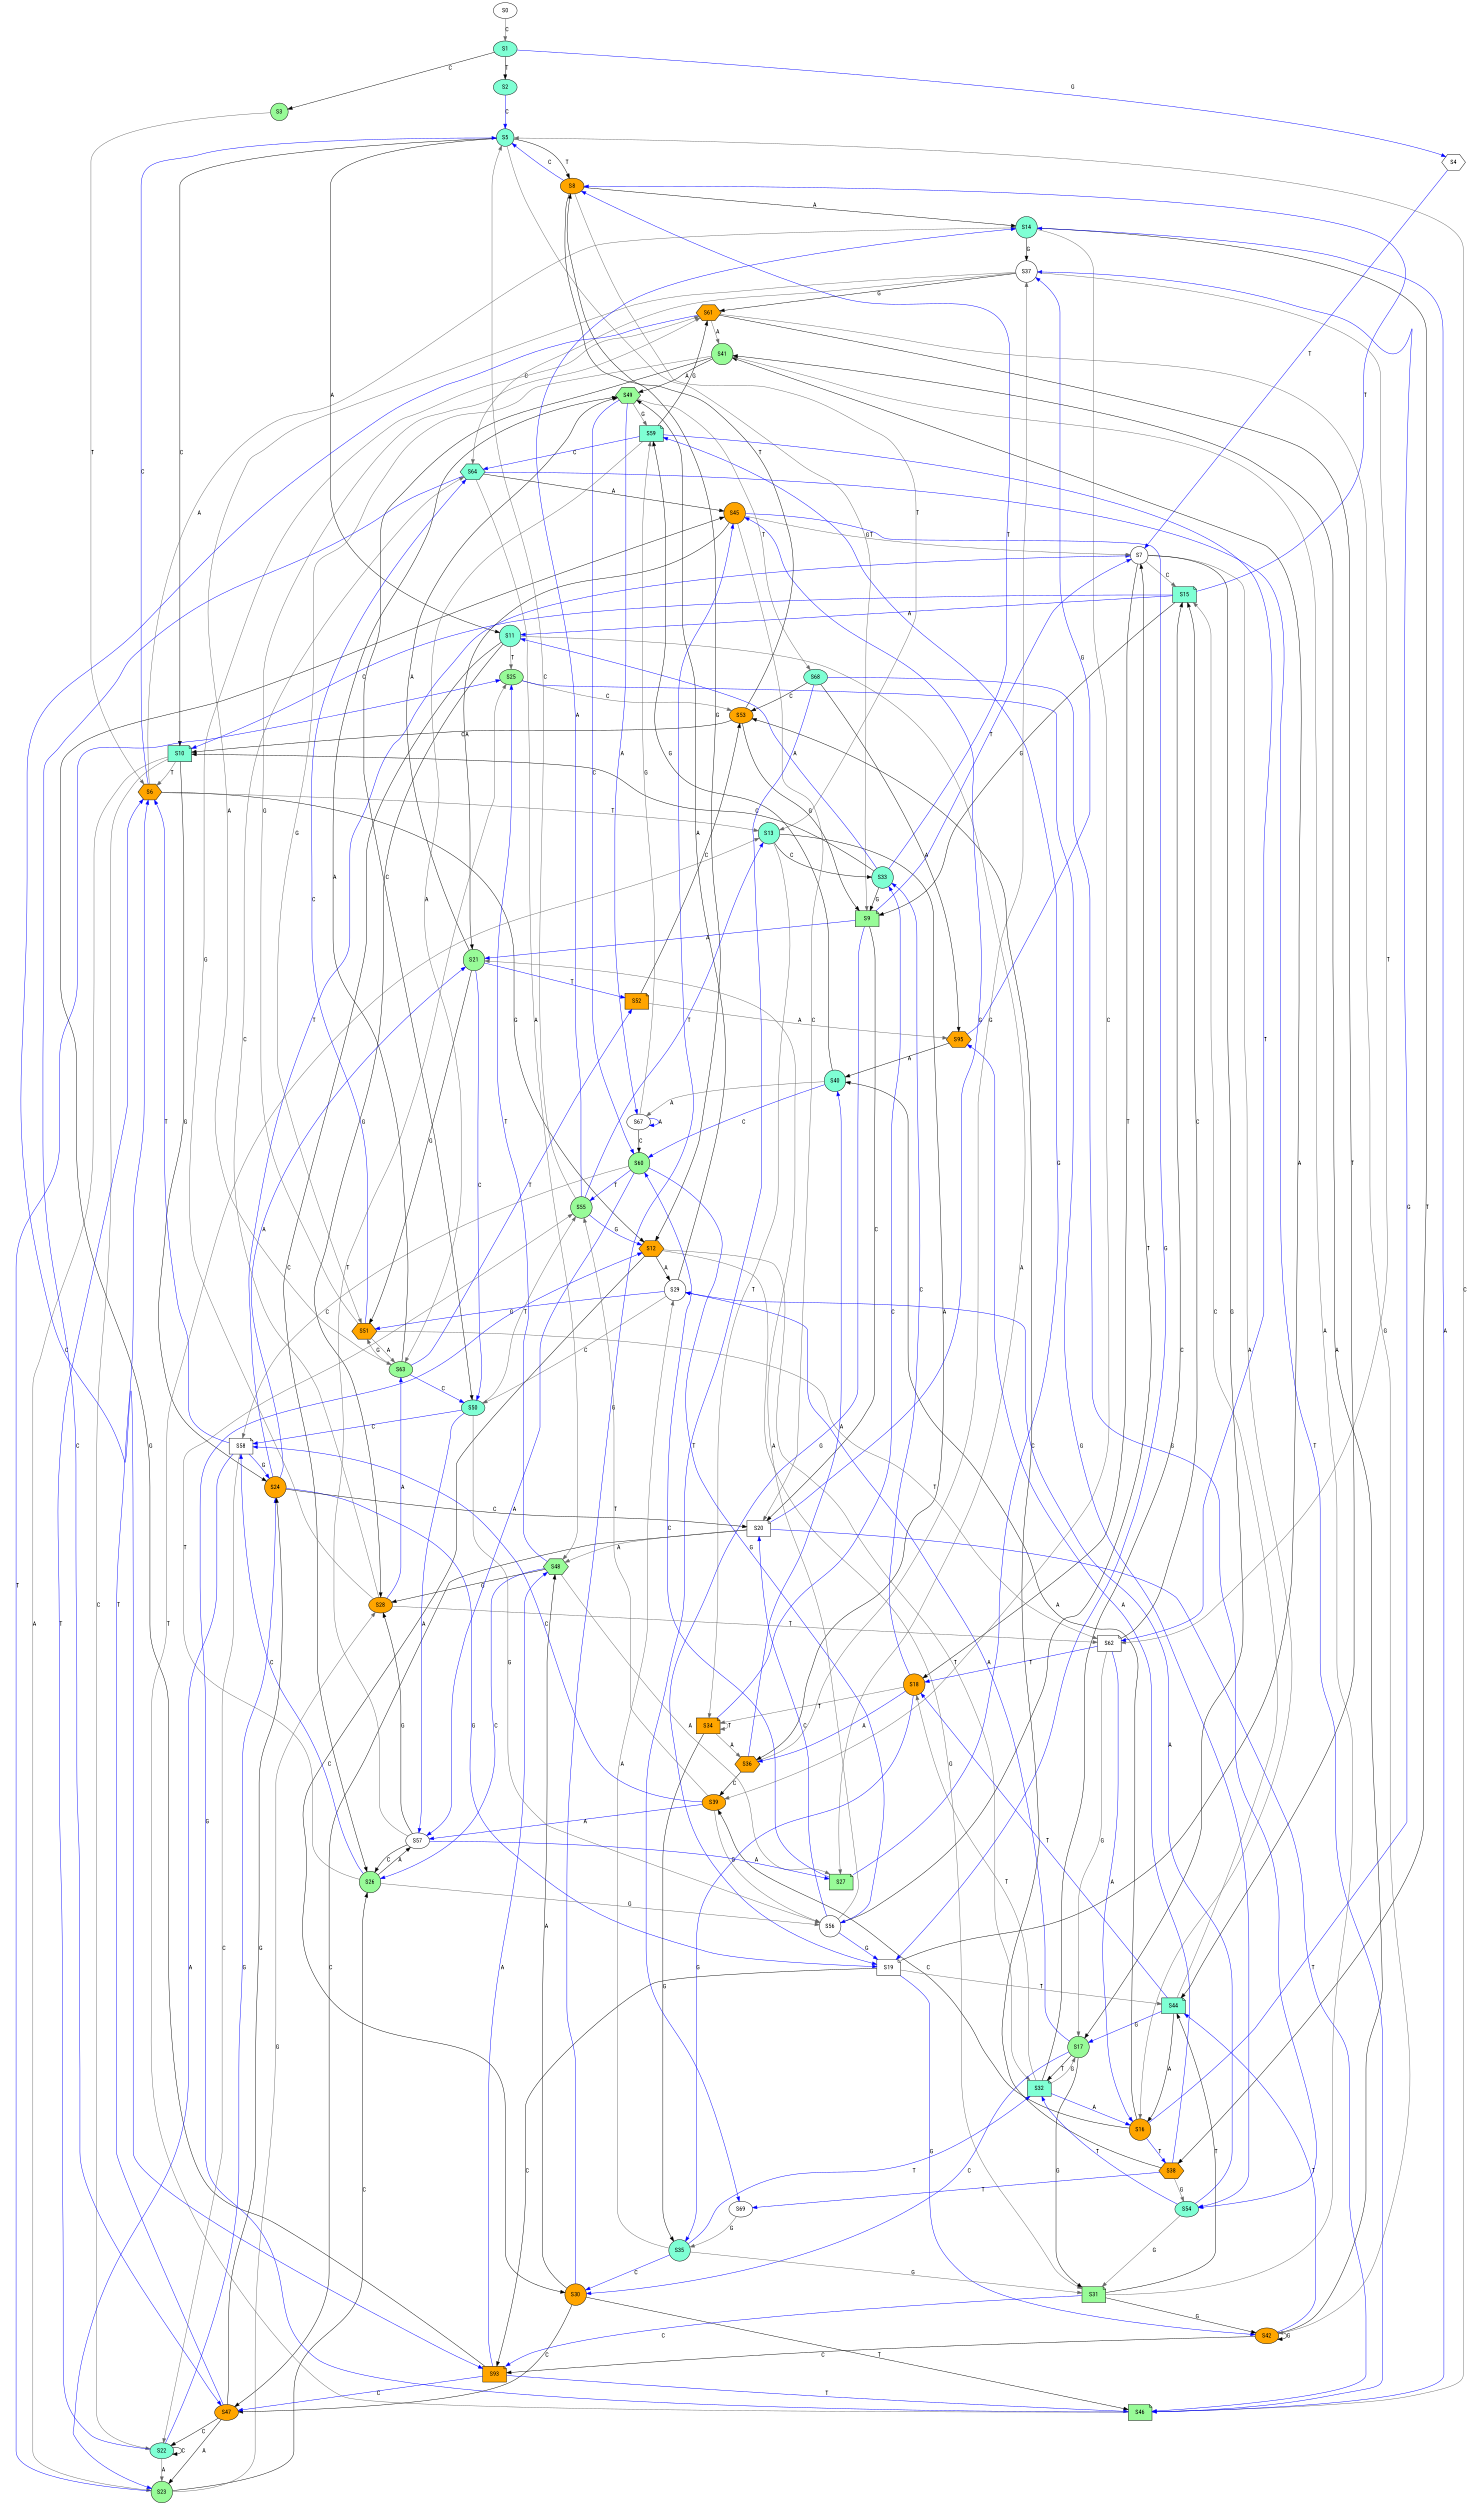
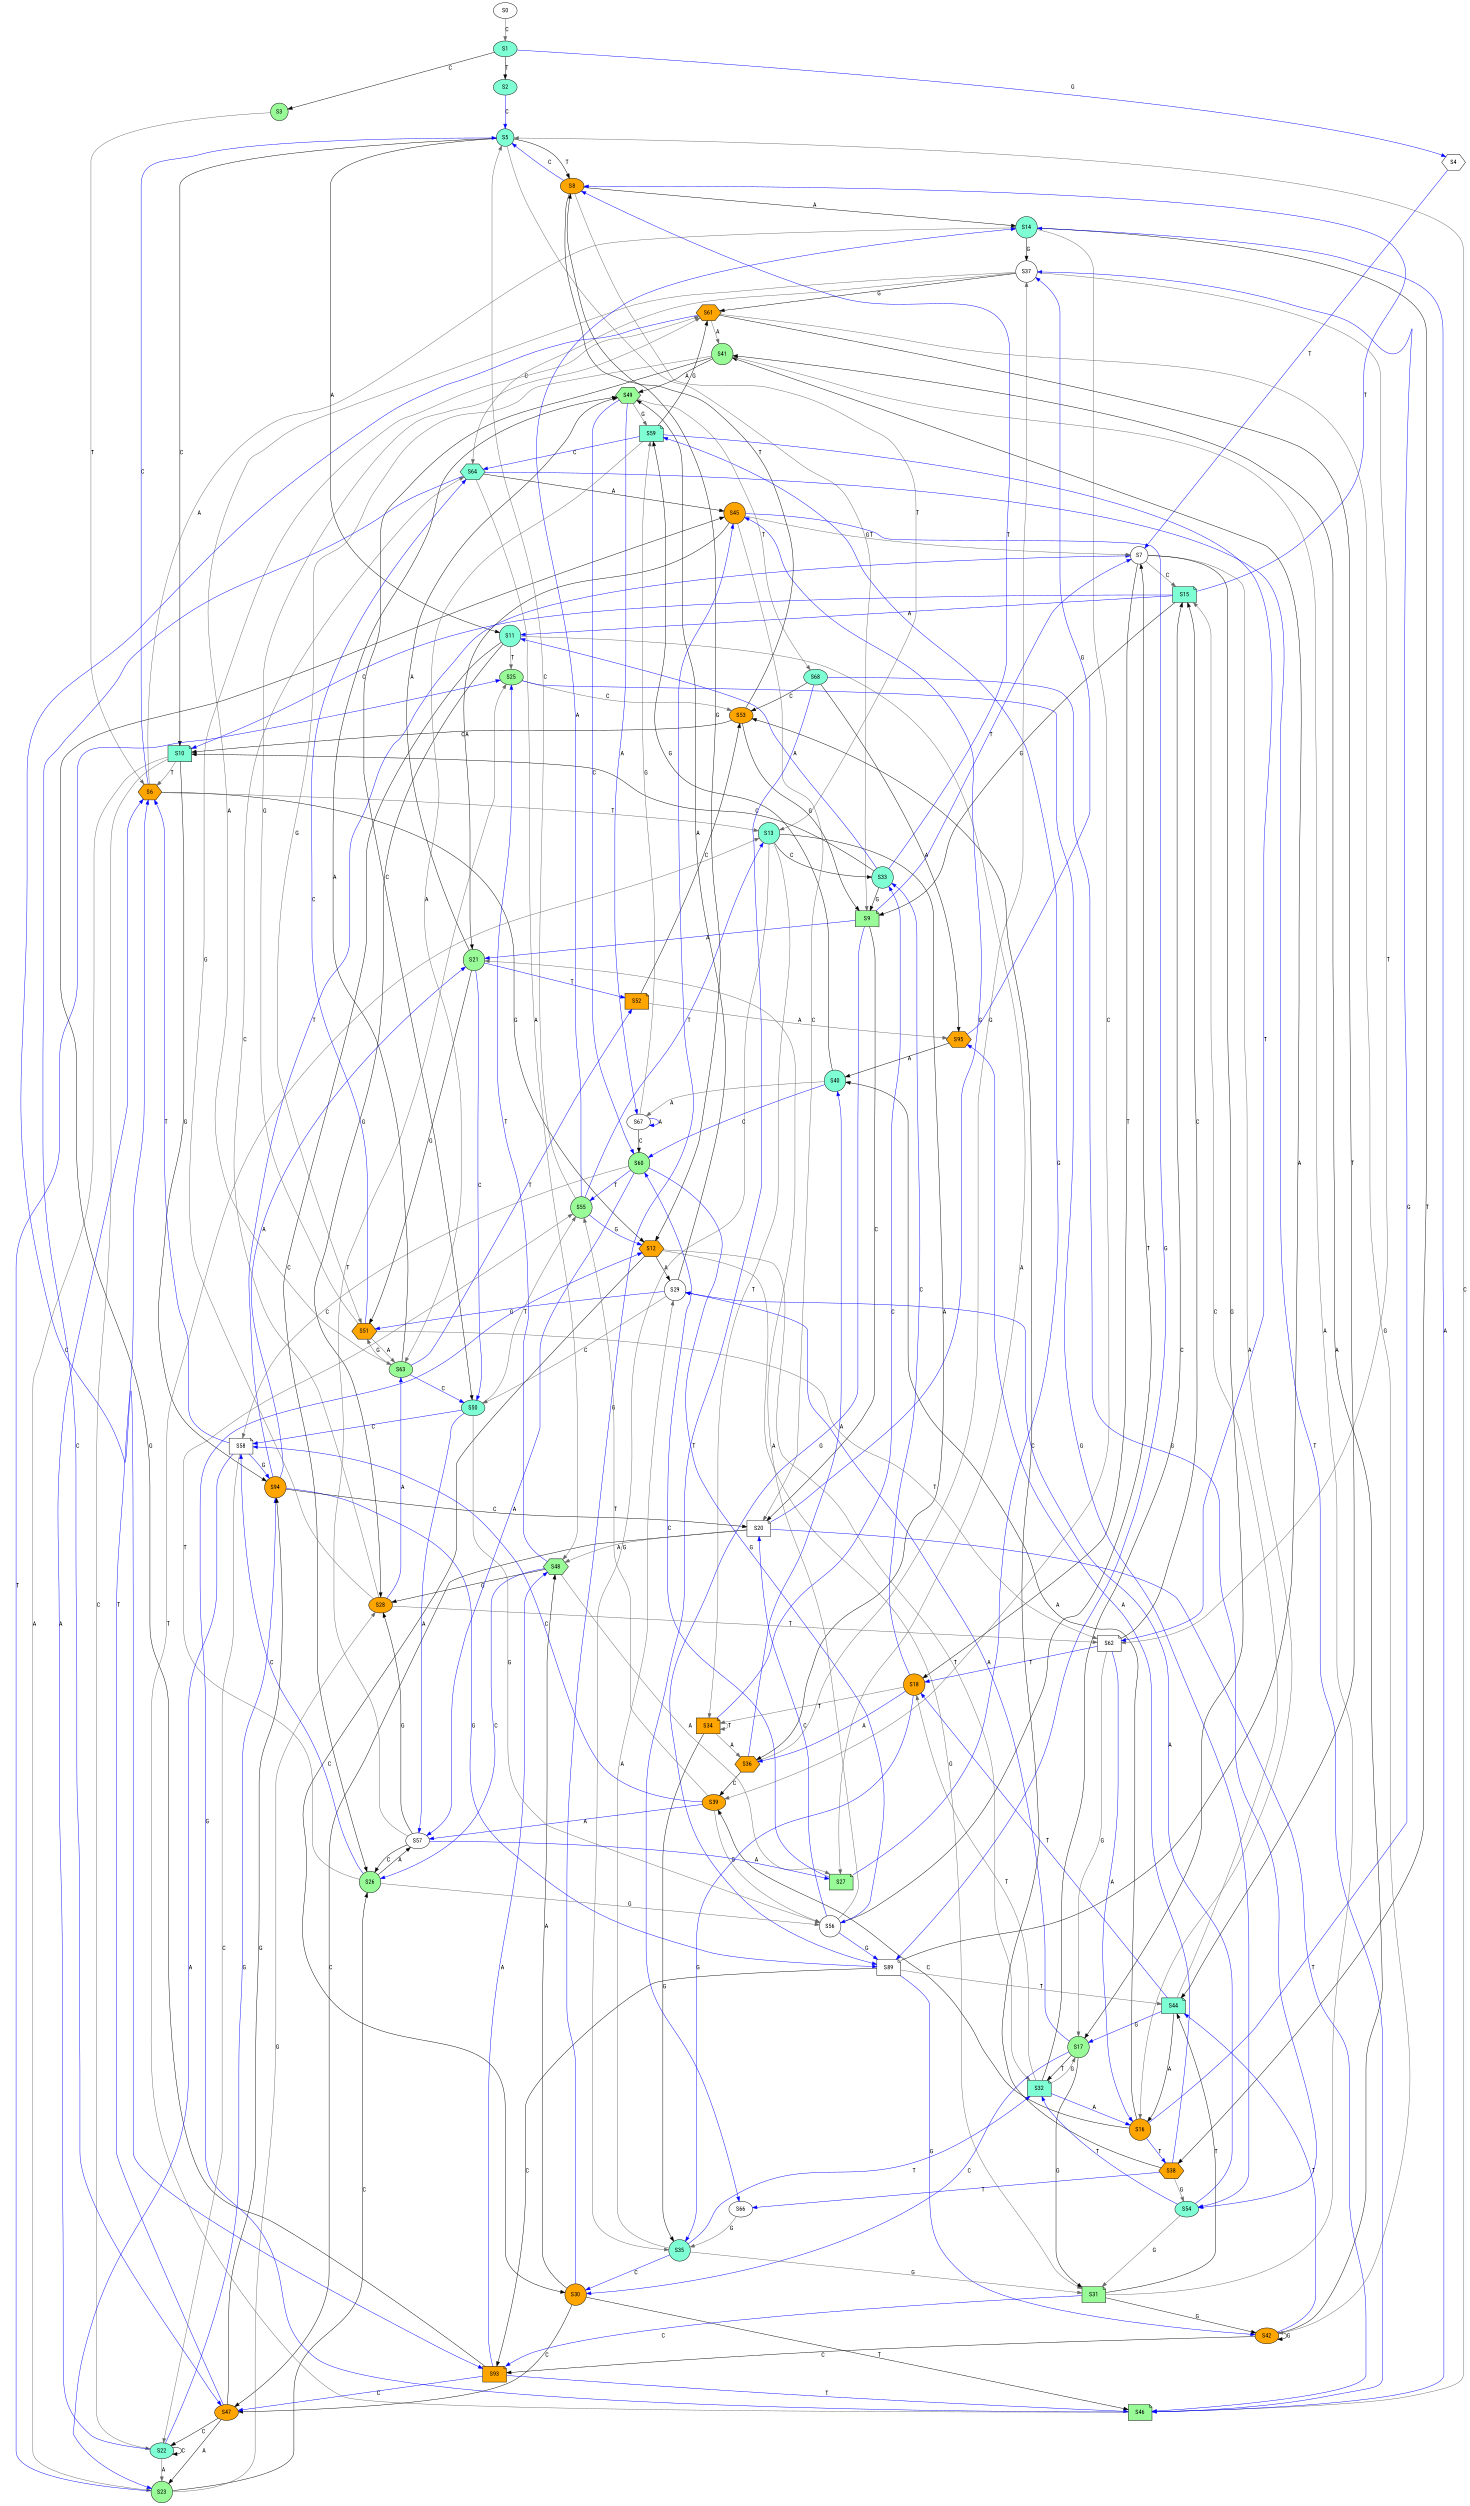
(275, 1487) -> (275, 1487)
none -> (621, 1551)
(61, 1624) -> (61, 1624)
(889, 1968) -> (889, 1968)
(741, 2209) -> (741, 2209)
